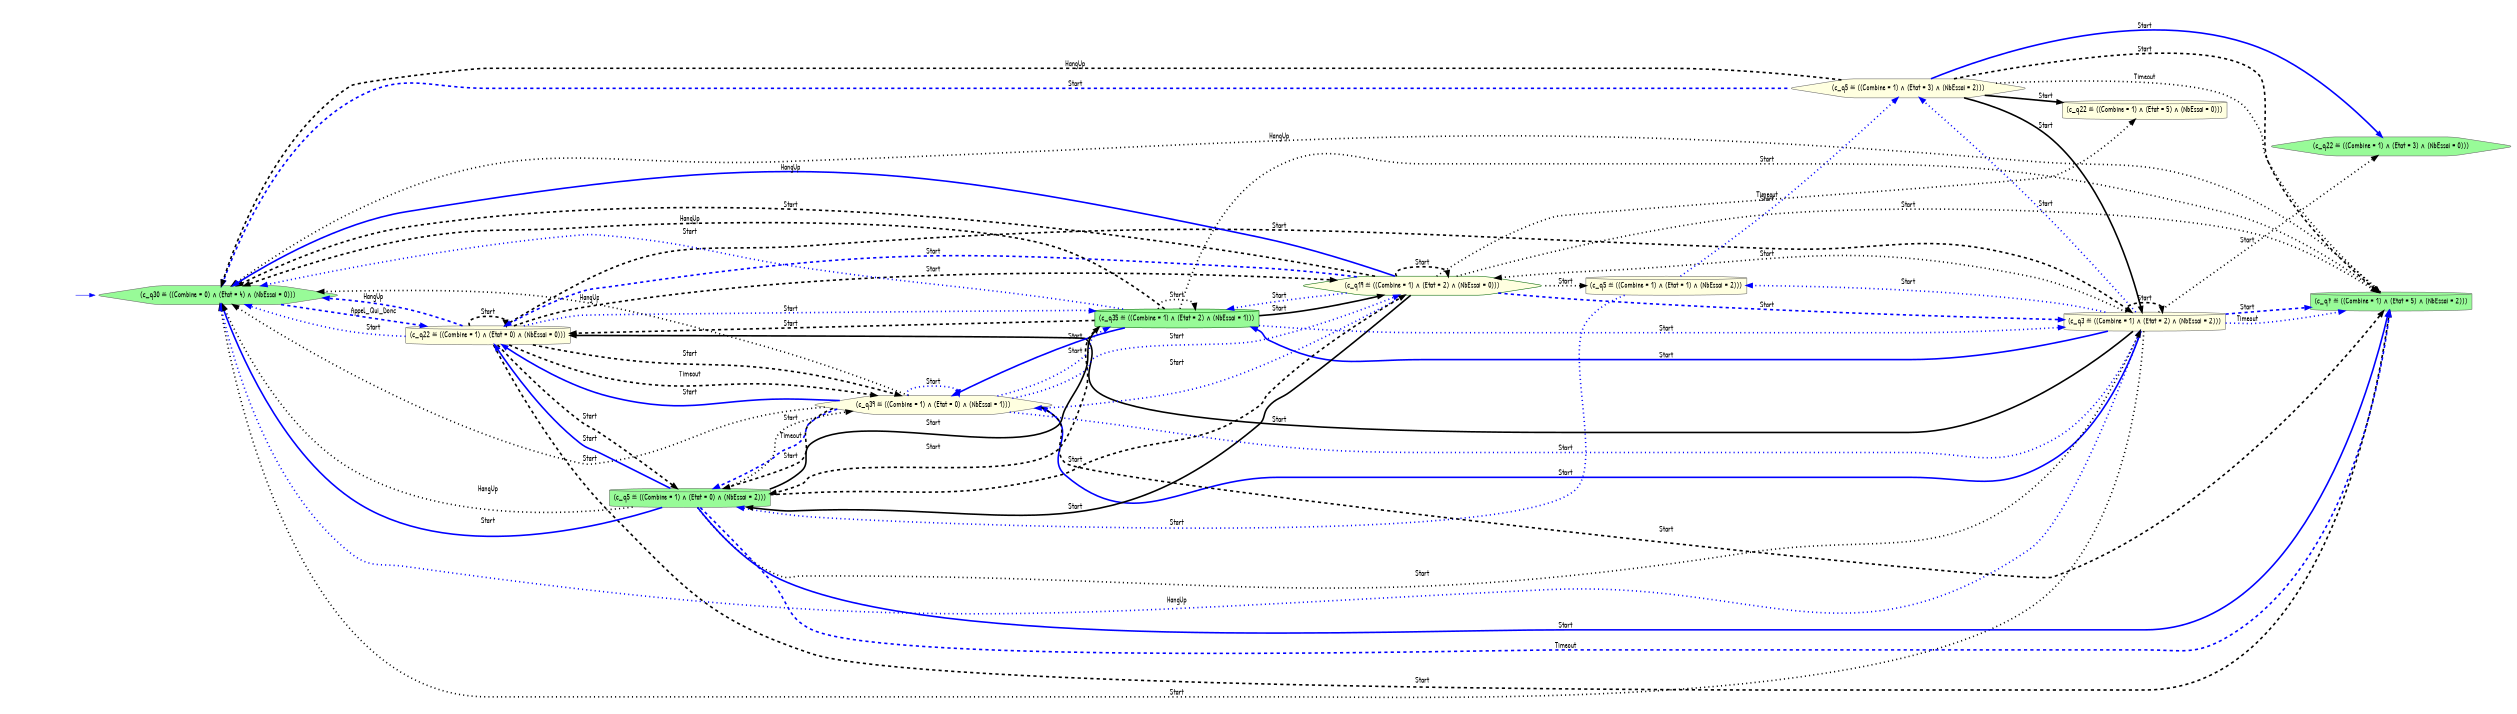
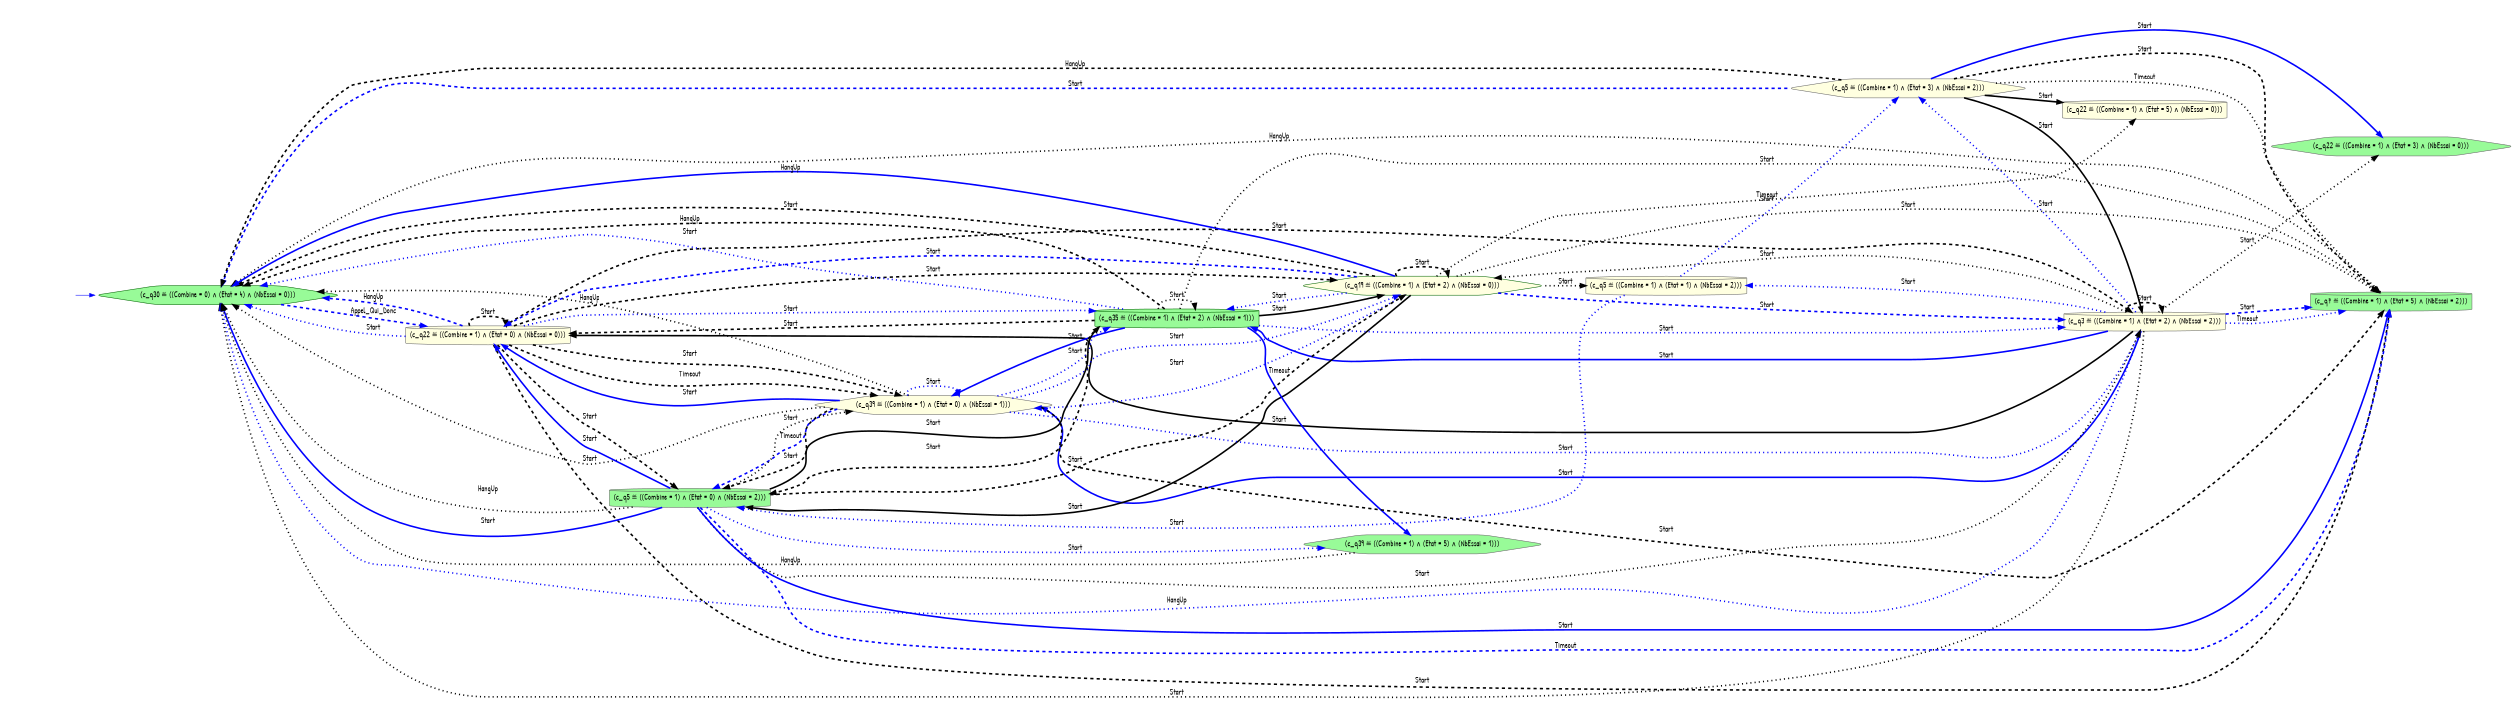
(218, 295) -> (218, 295)
none -> (1422, 544)
